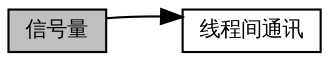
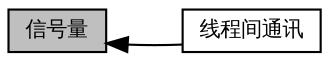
(134, 17) -> (155, 45)
